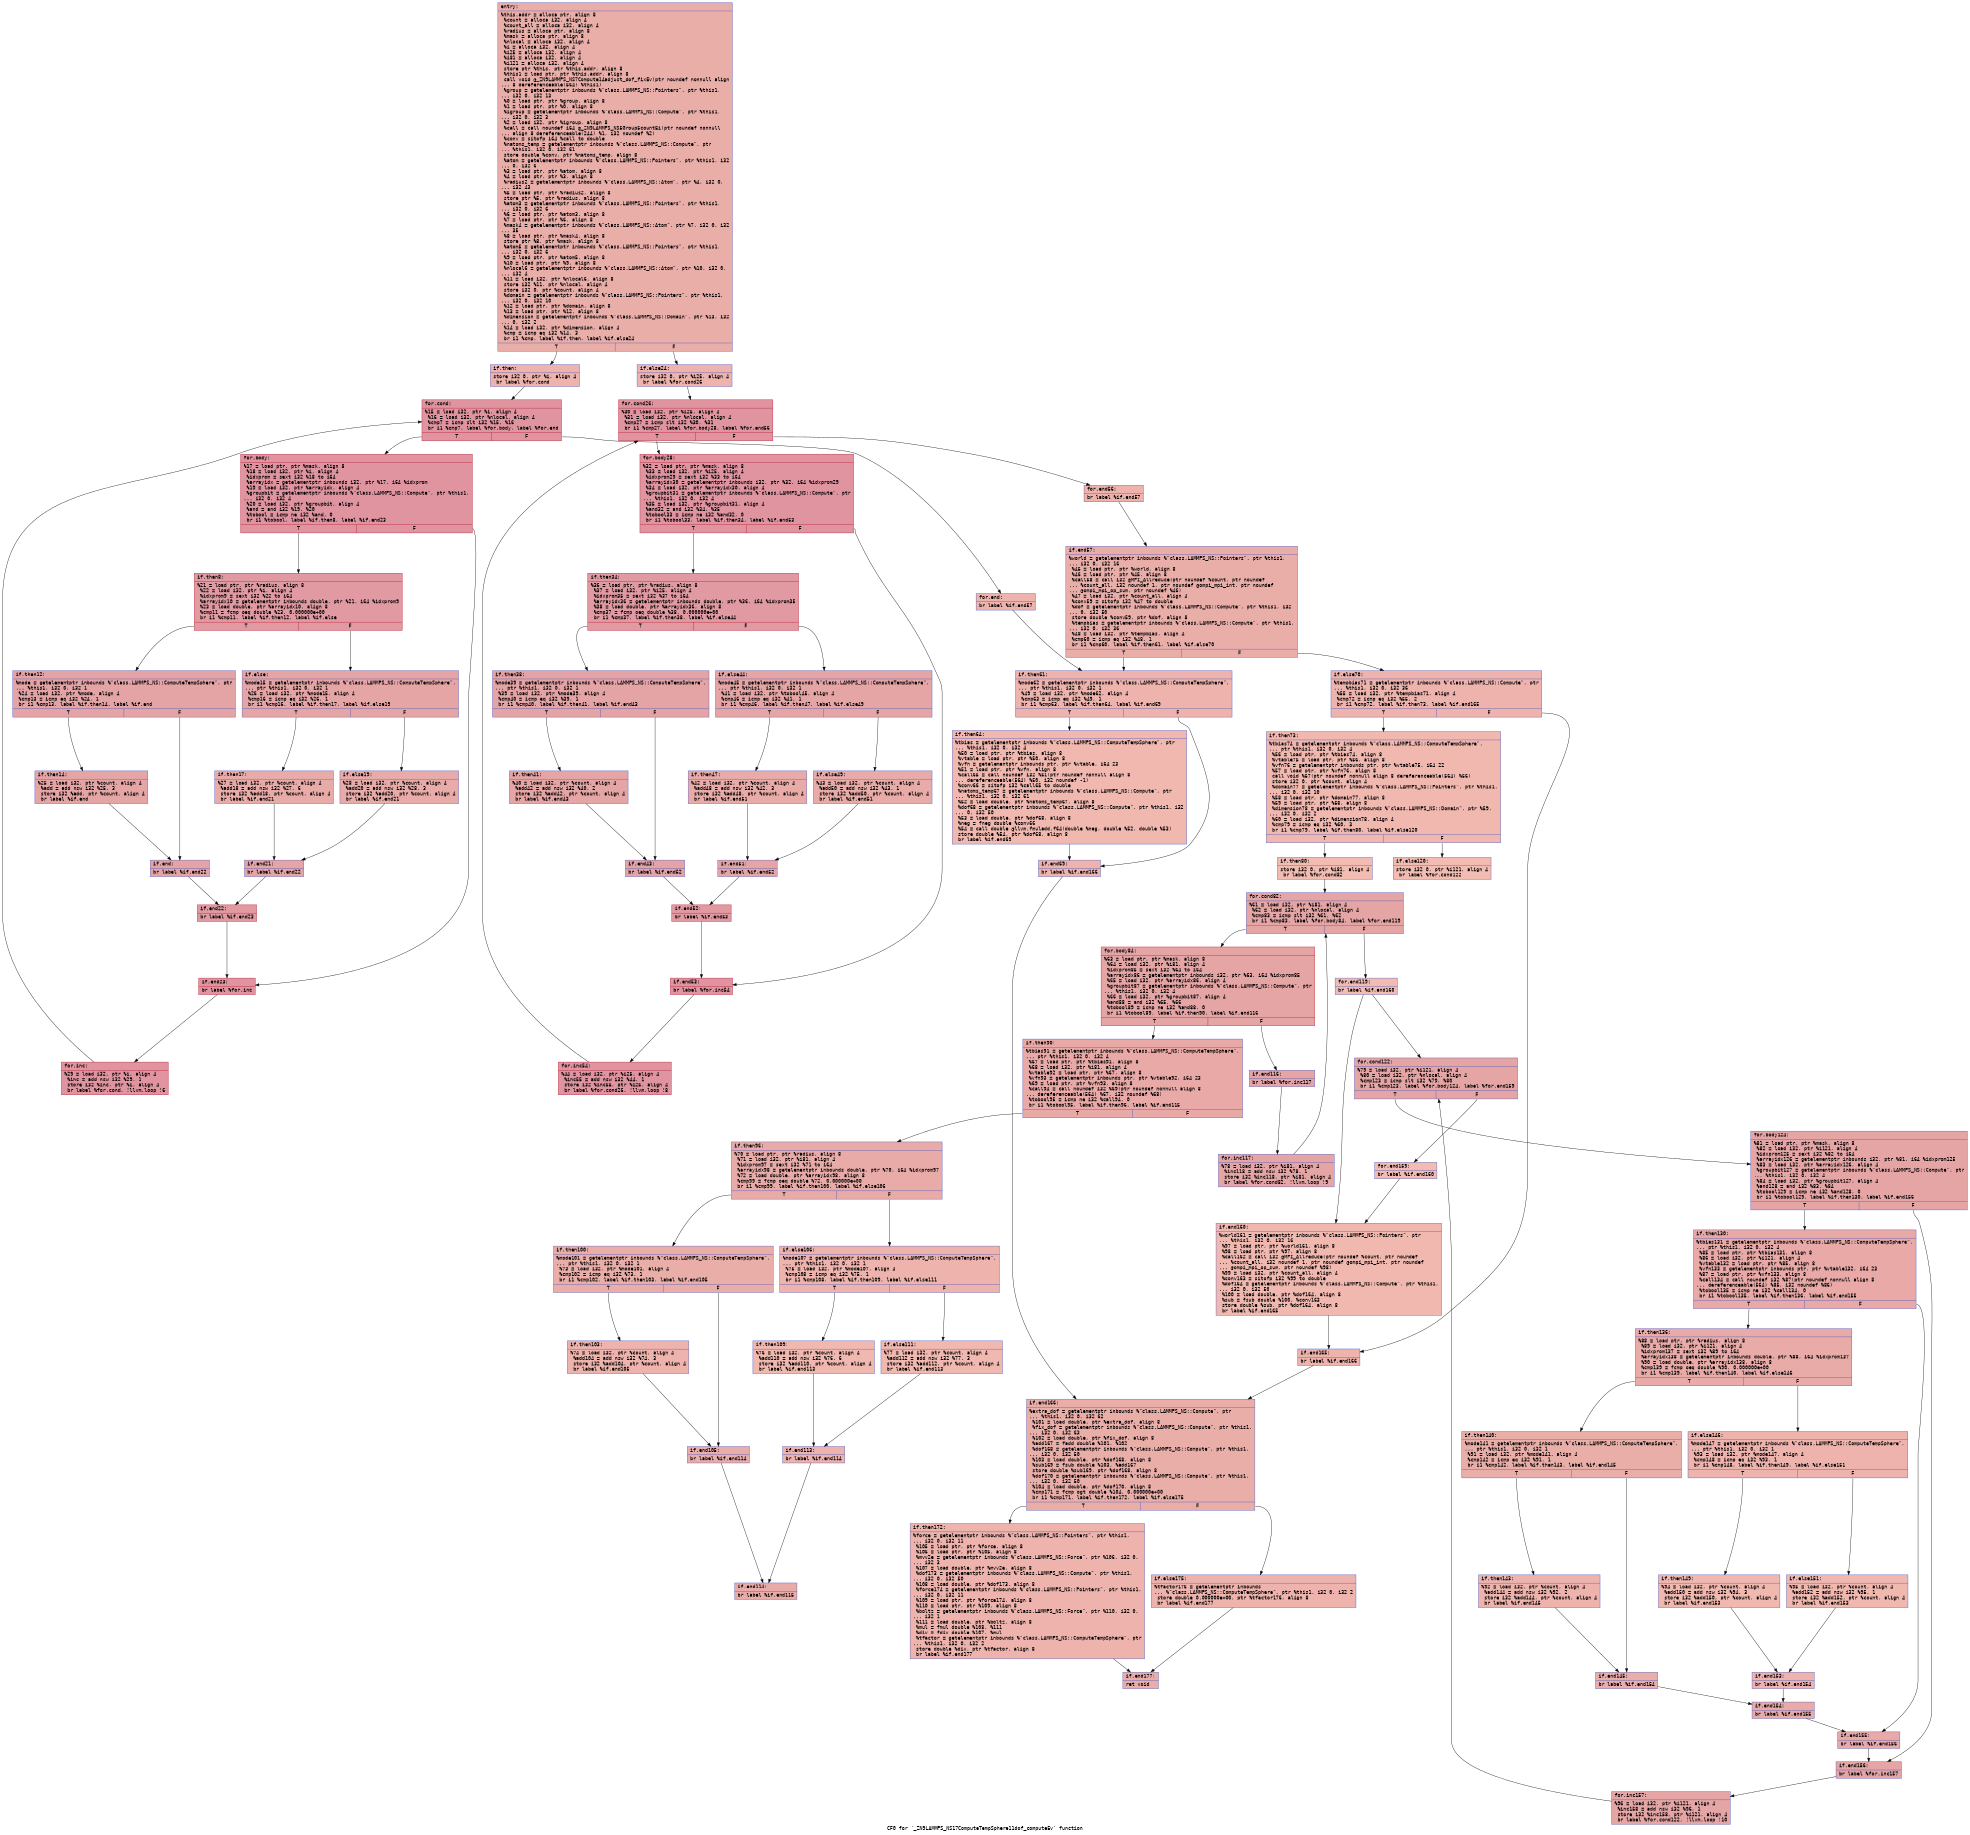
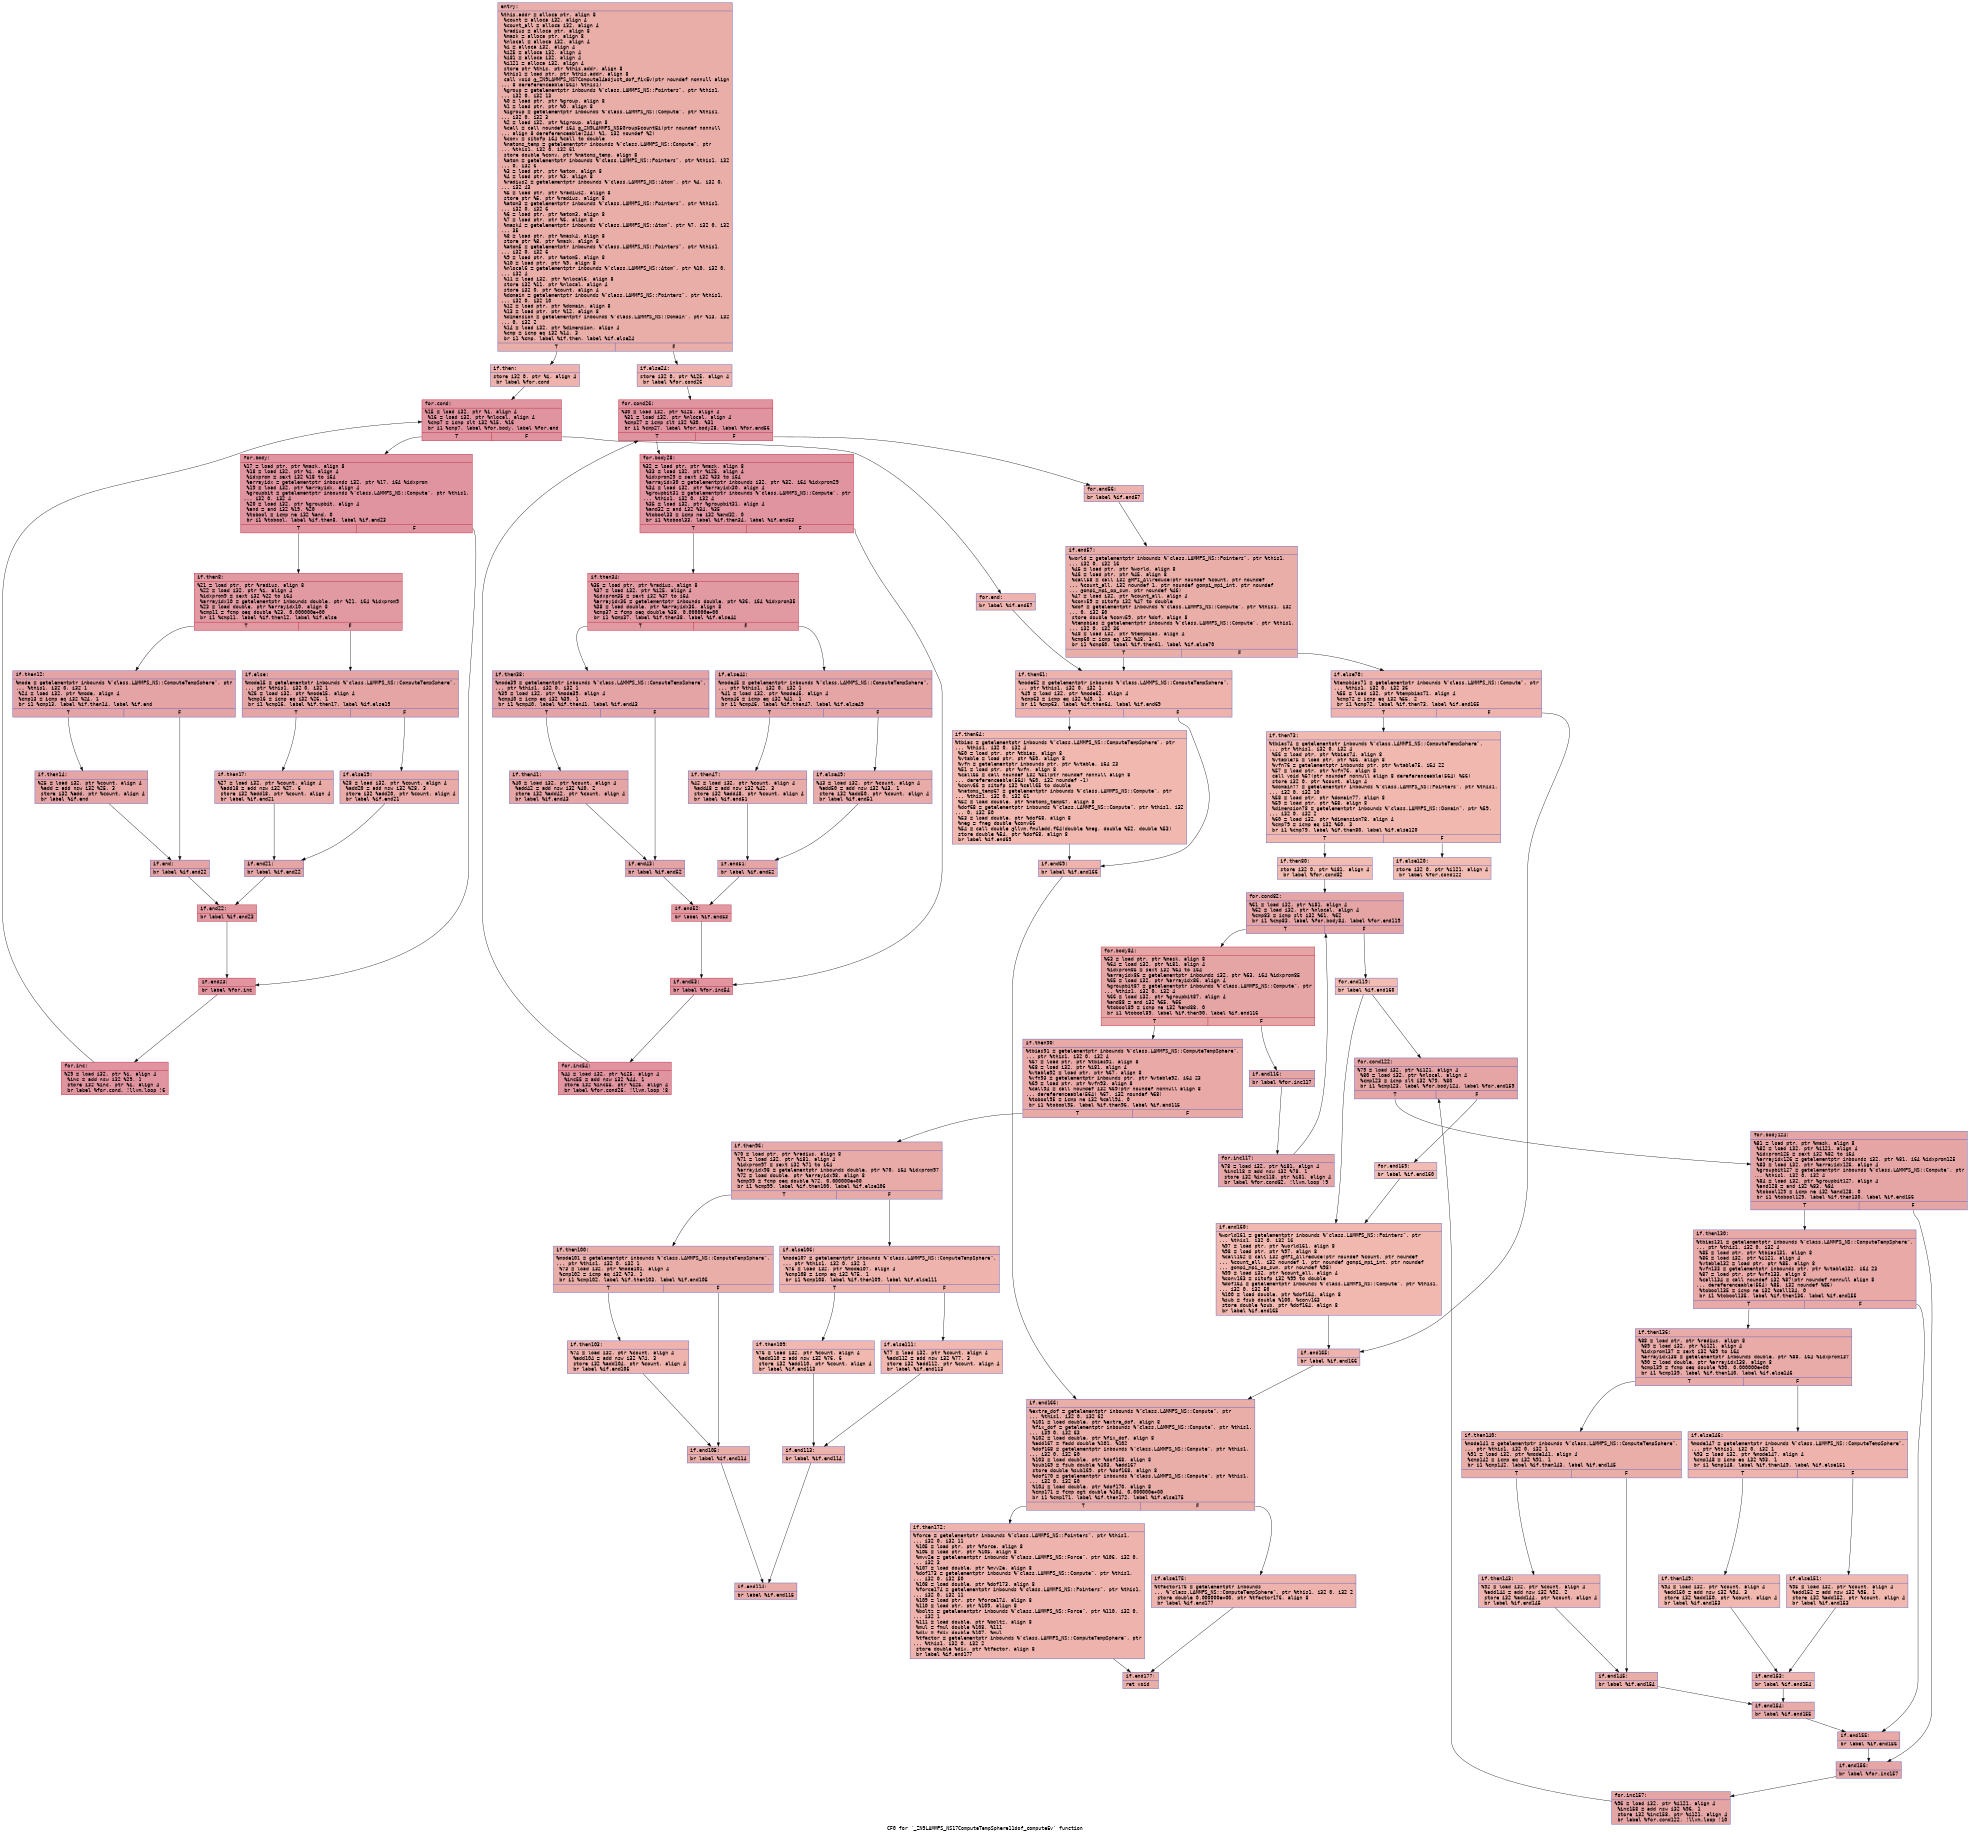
(776, 694) -> (773, 694)
(1055, 1433) -> (1055, 1433)
